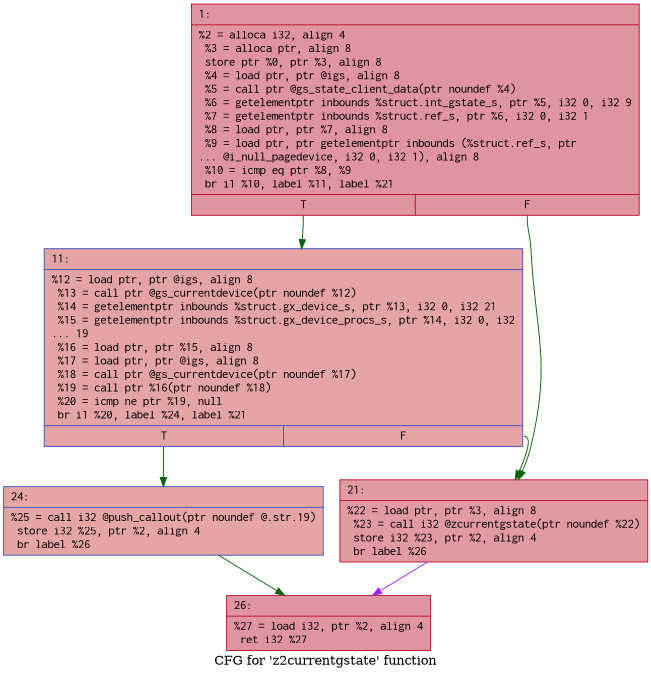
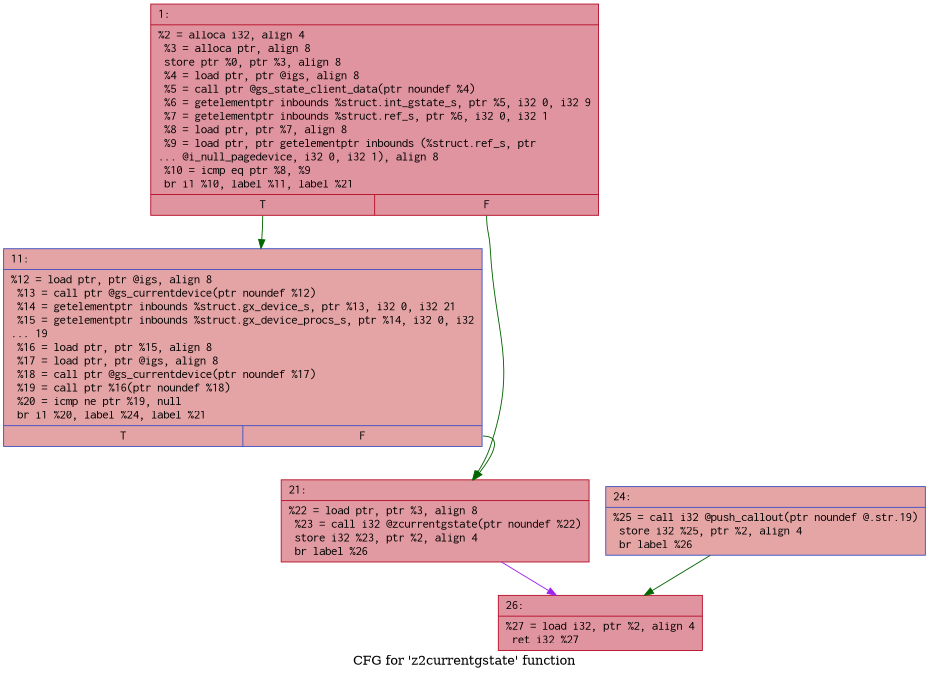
(163, 462) -> none
